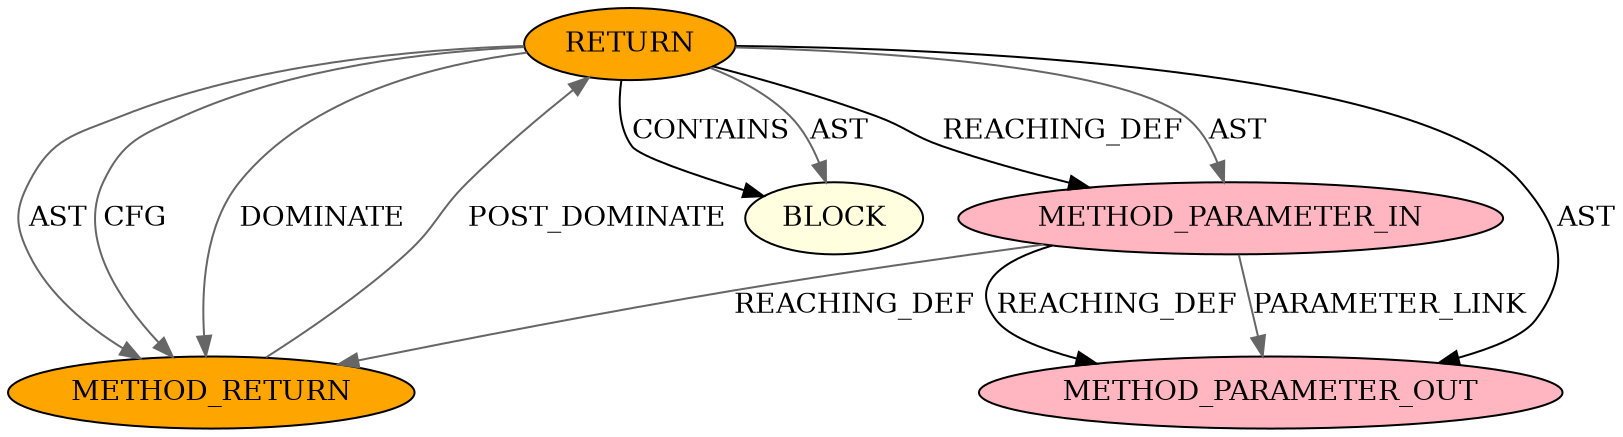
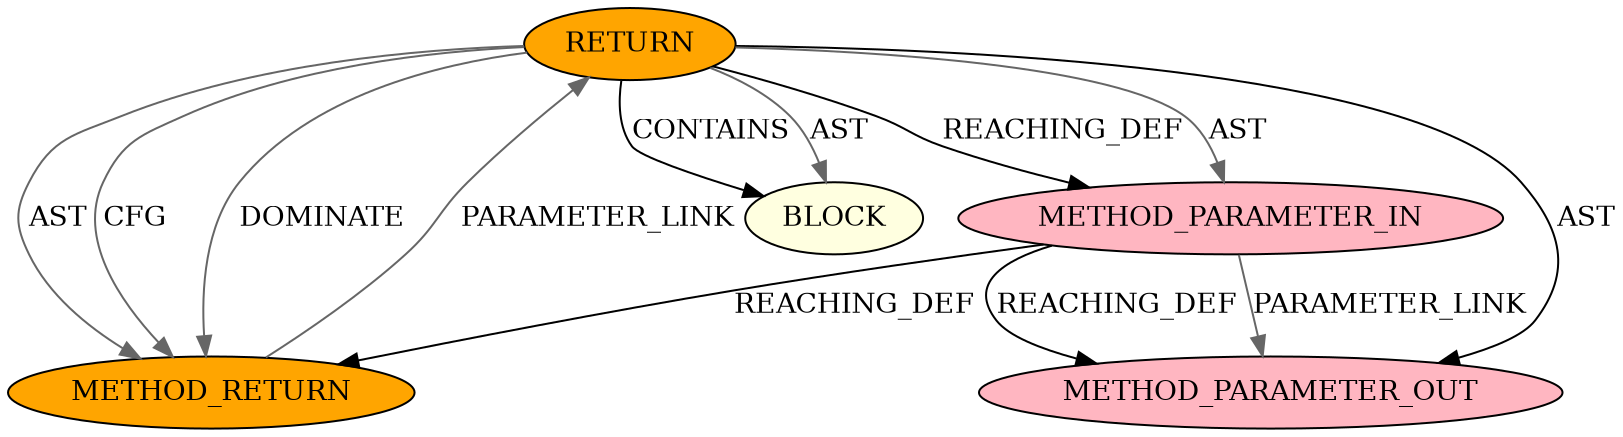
(598, 218) -> (598, 218)
(700, 296) -> (700, 296)
